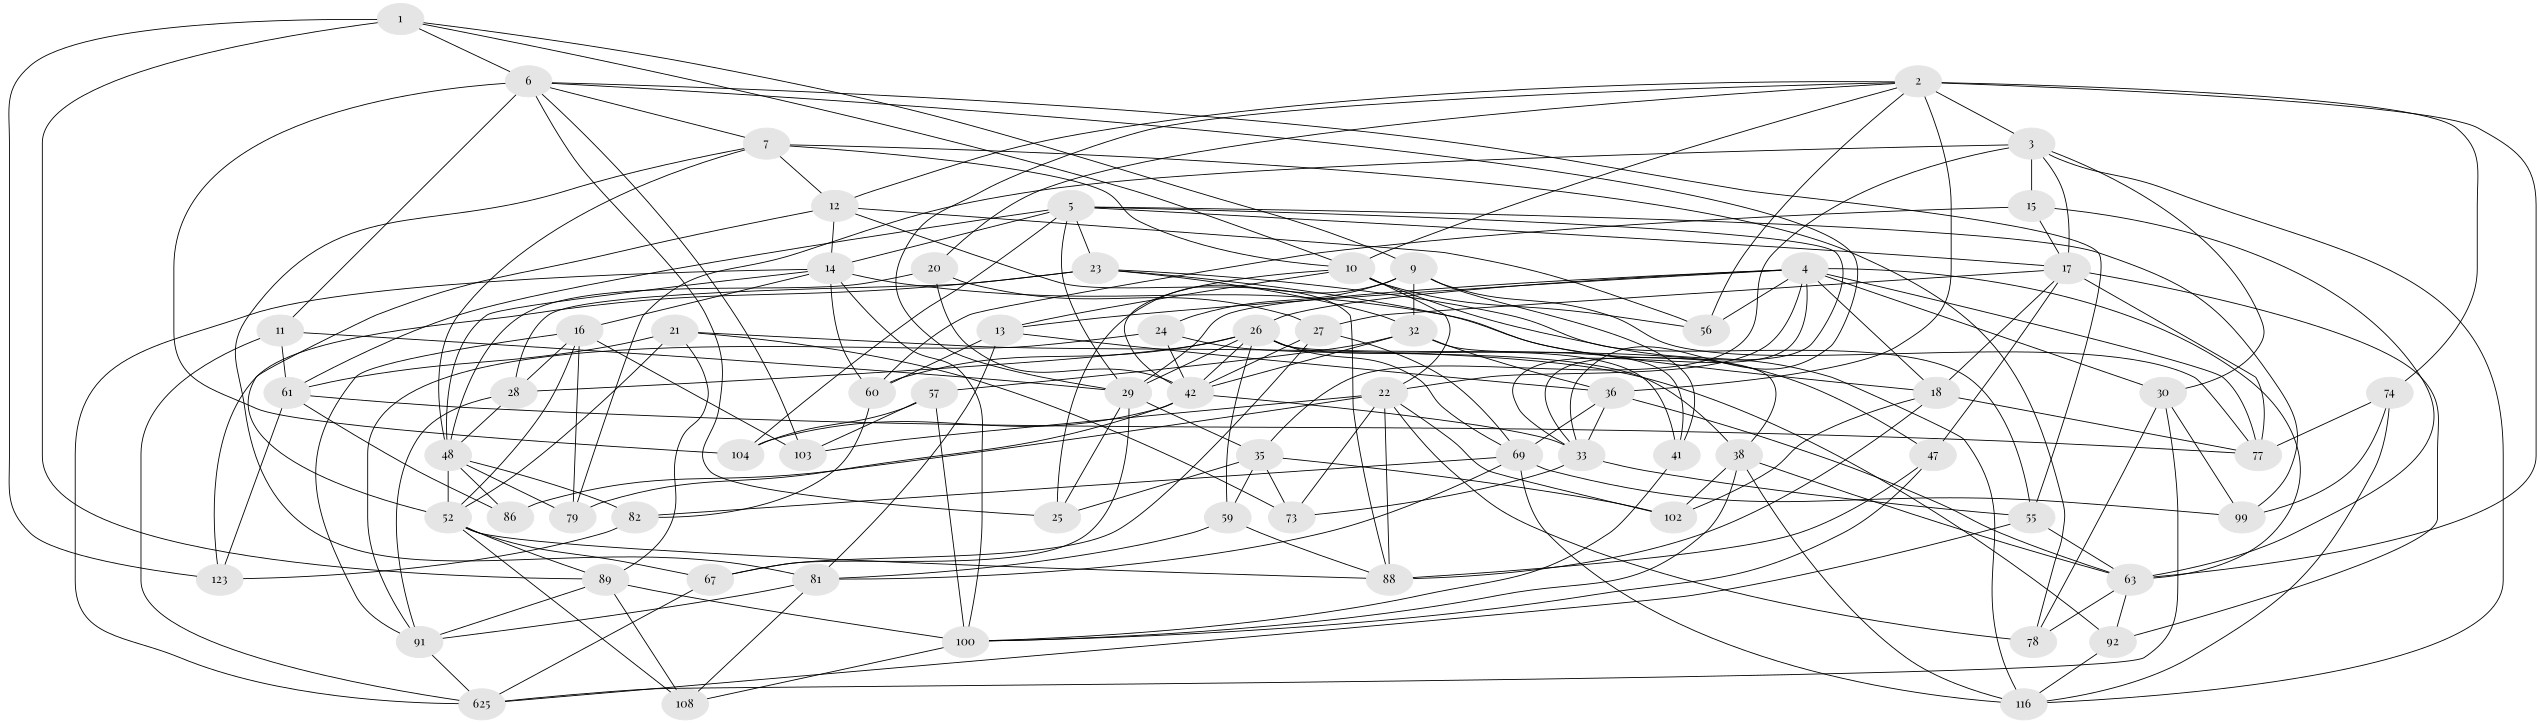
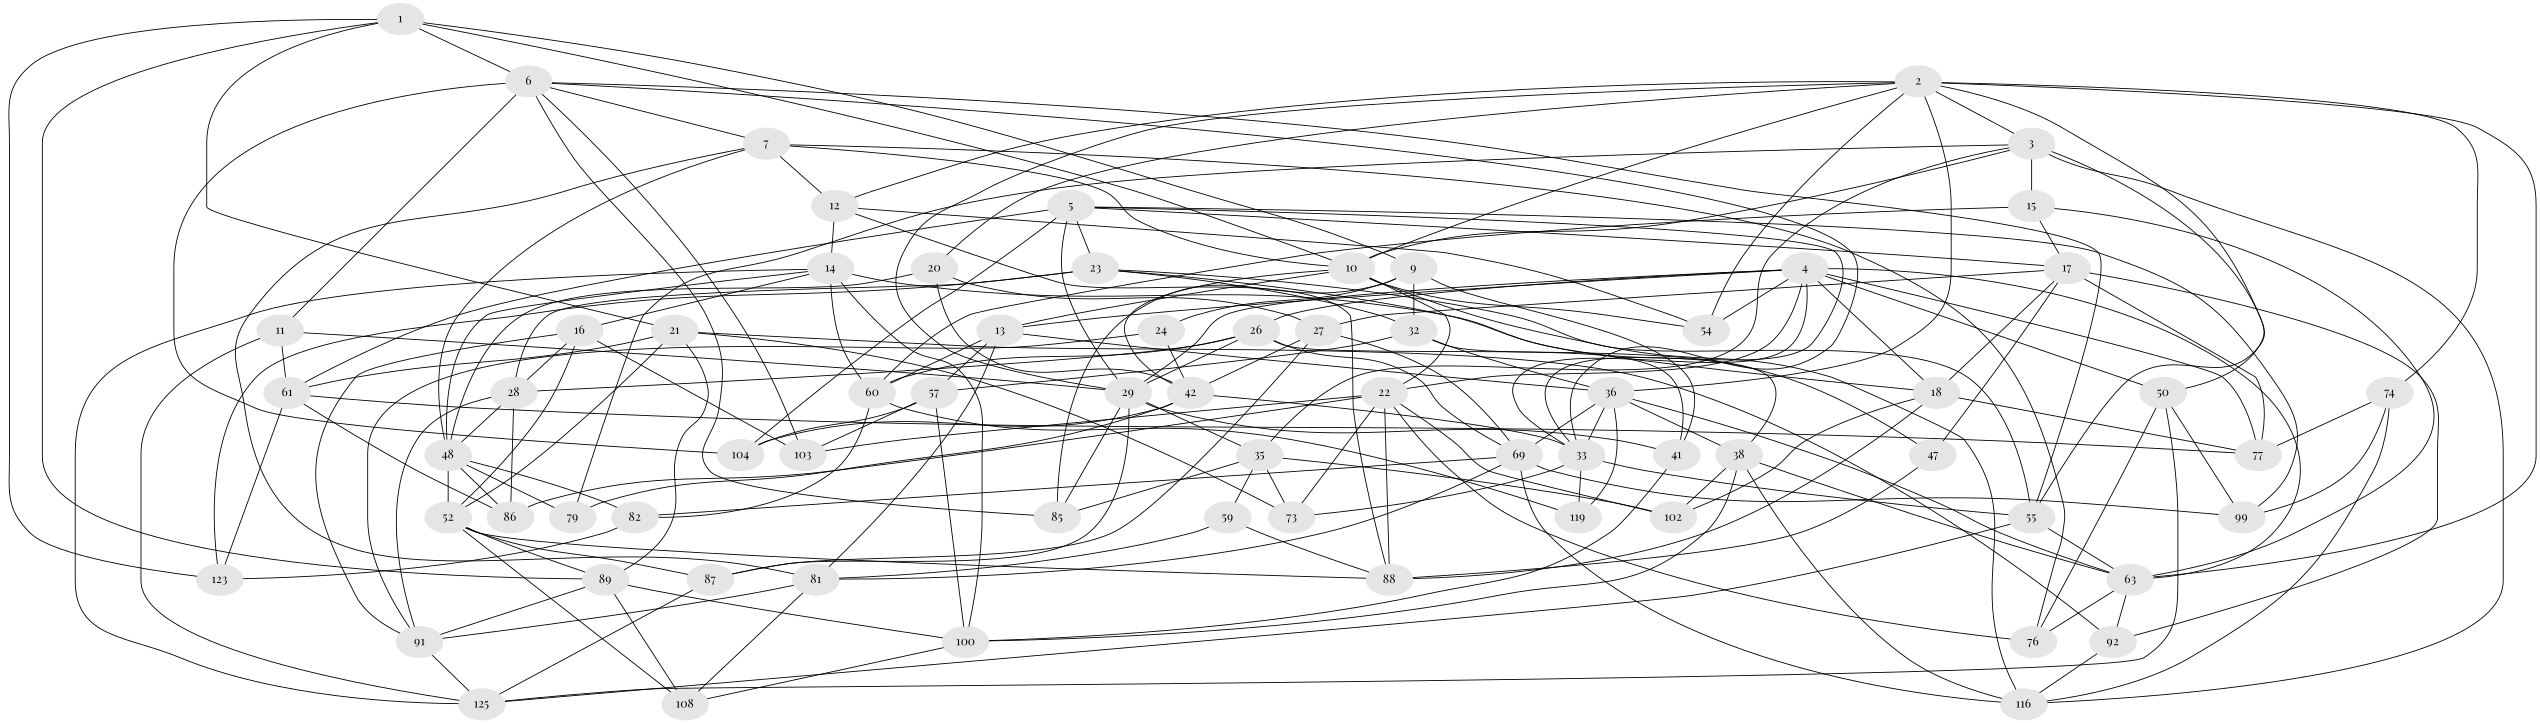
(2066, 202) -> (1772, 205)
none -> (289, 234)
(951, 237) -> none
none -> (2232, 262)
(408, 303) -> none
(1706, 331) -> (1706, 331)
(1495, 352) -> (1336, 433)
(1914, 353) -> none
(1467, 355) -> (1675, 424)
none -> (967, 362)
(1280, 368) -> none
(1216, 369) -> none
(2163, 393) -> (2163, 393)
(576, 436) -> none
(1228, 446) -> none
none -> (512, 460)
(1057, 517) -> (1057, 517)
none -> (1578, 517)
(710, 580) -> (710, 580)
(1472, 611) -> none
(2033, 642) -> (2033, 642)
(482, 704) -> (482, 704)
